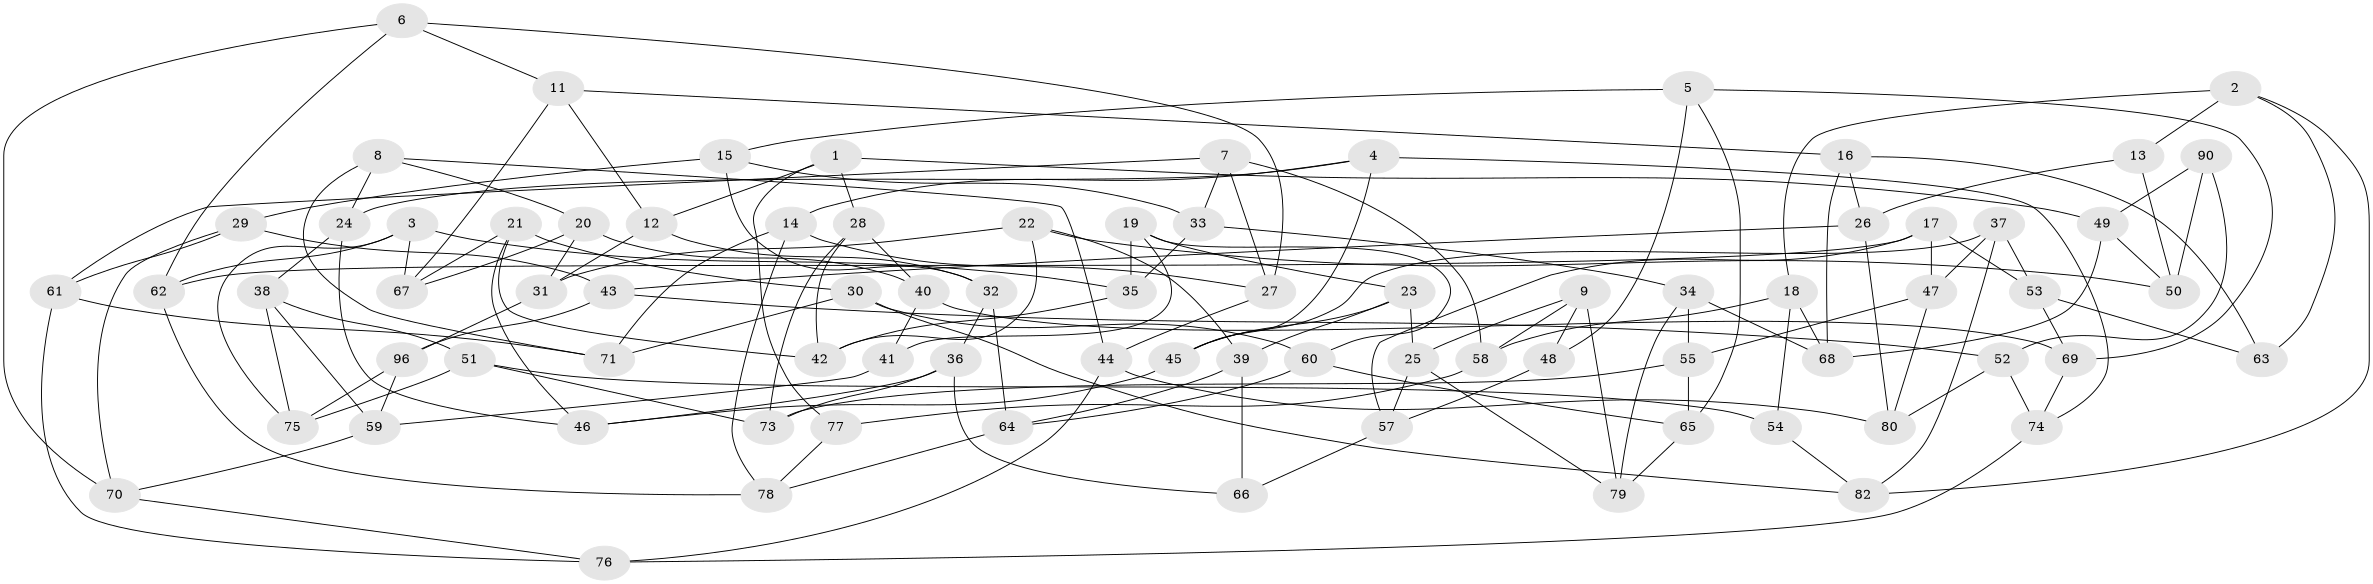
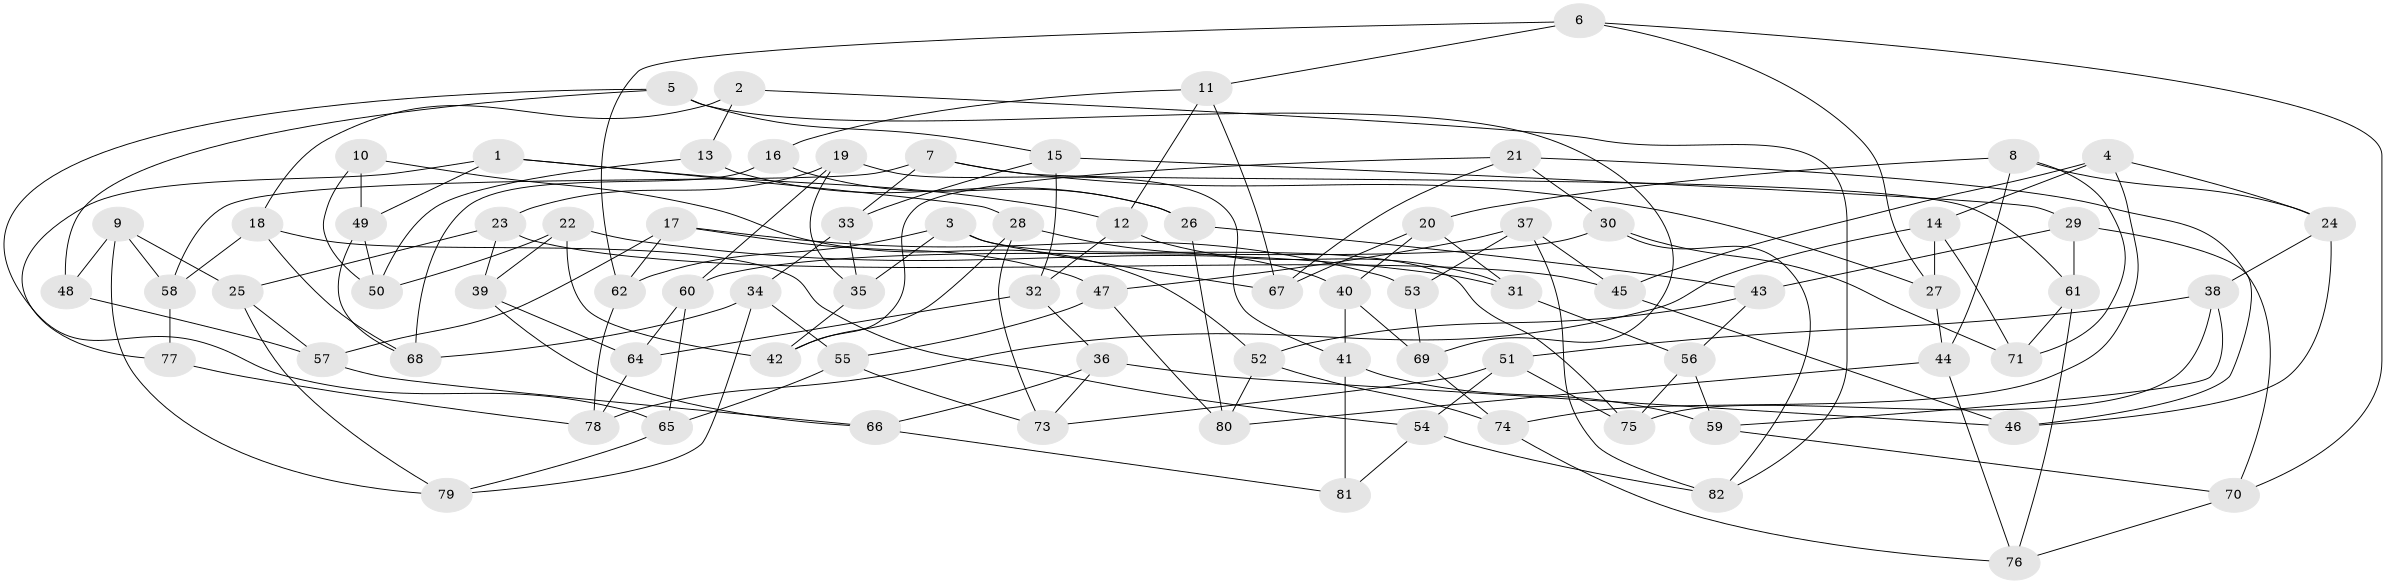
(2206, 156) -> (361, 156)
(402, 360) -> (1690, 360)
(2262, 360) -> none
none -> (1345, 495)
